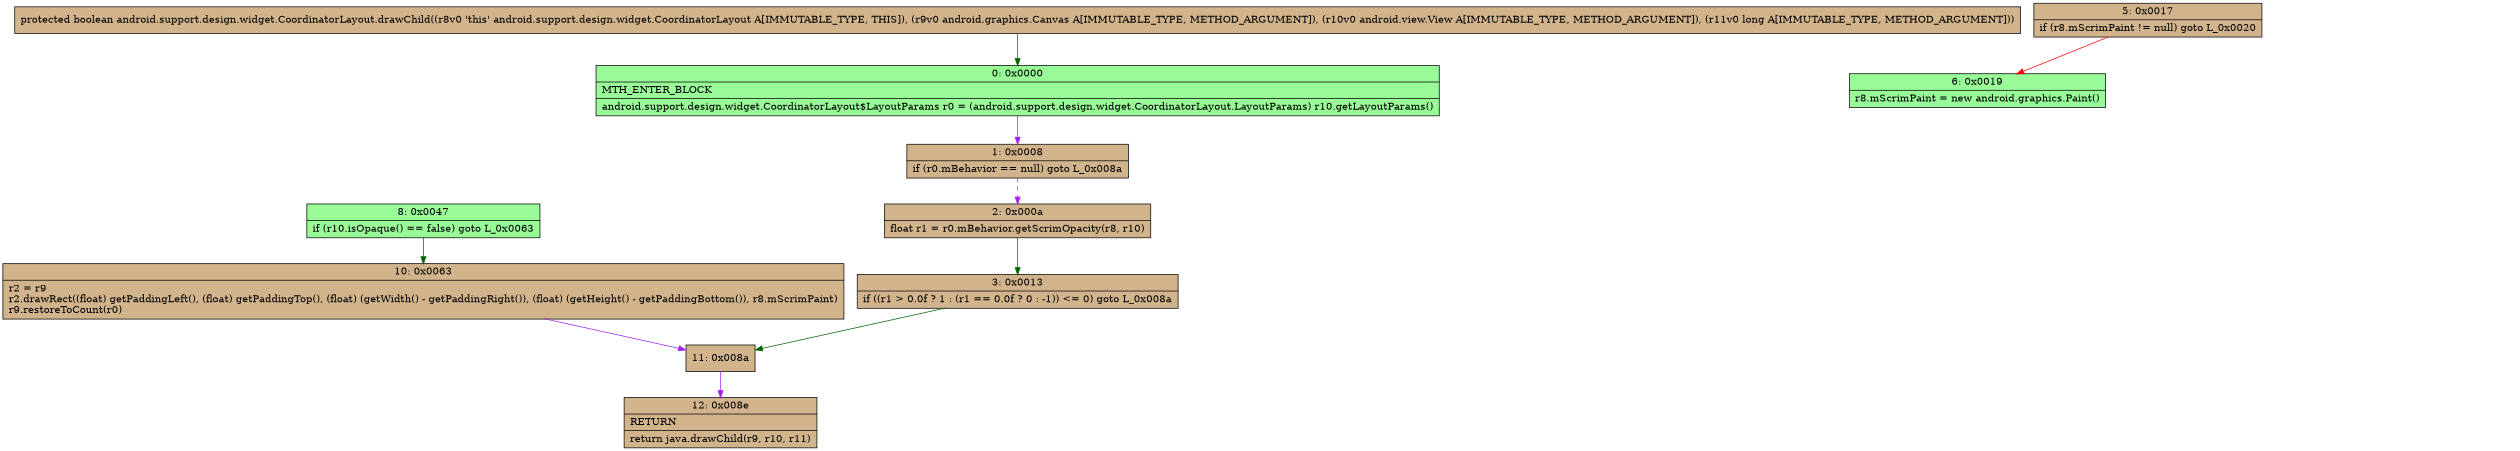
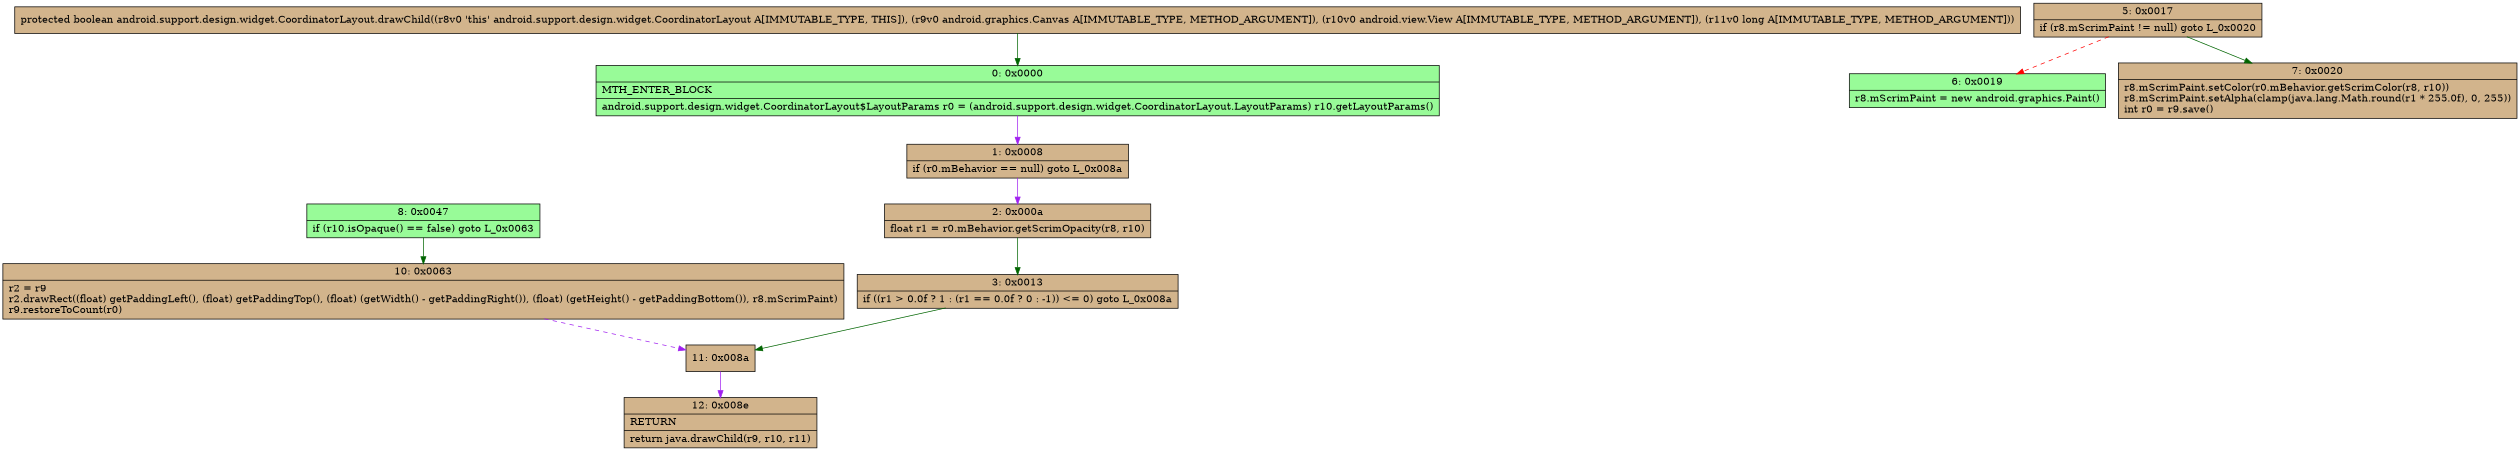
(2066, 54) -> (2066, 54)
none -> (2318, 91)
(1018, 187) -> (1018, 187)
(611, 334) -> (611, 334)
